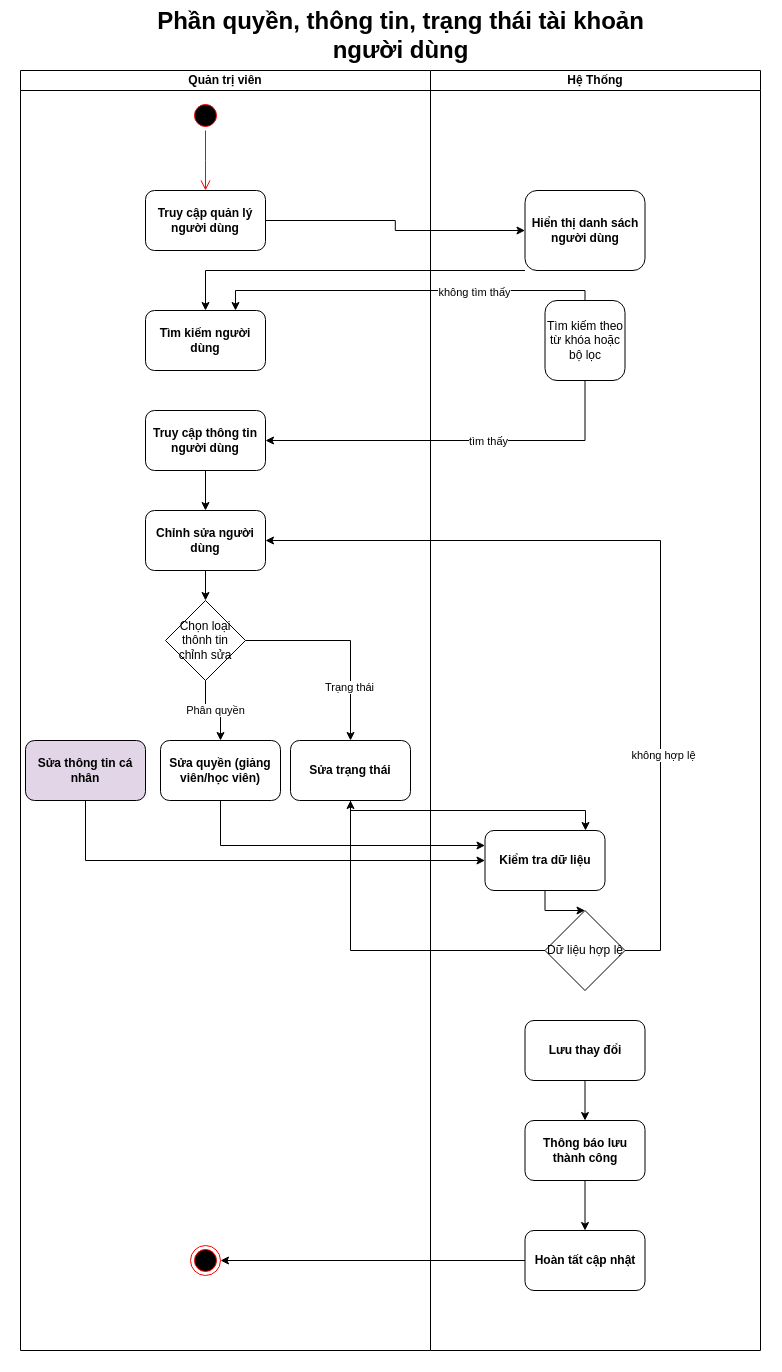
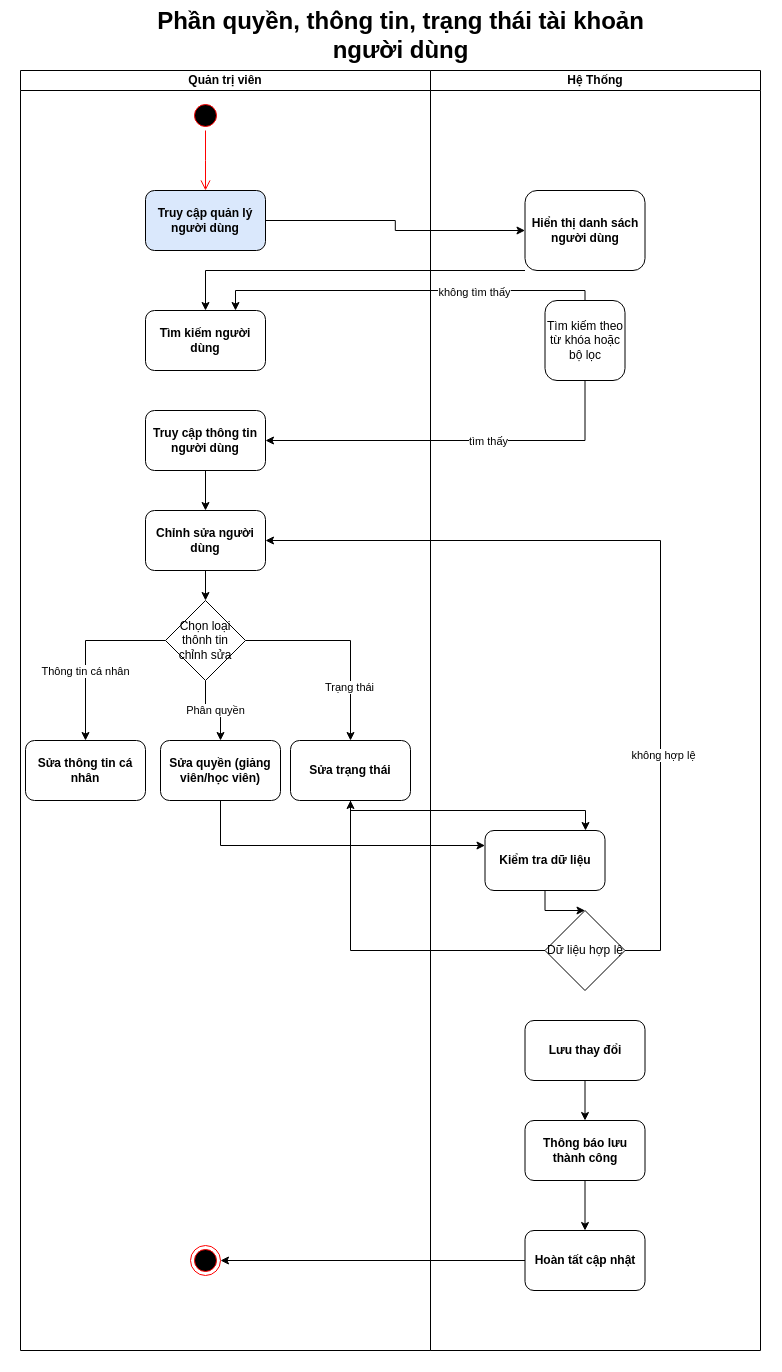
(206, 221) -> (206, 221)
none -> (86, 647)
(86, 771) -> (86, 771)
(252, 861) -> none
